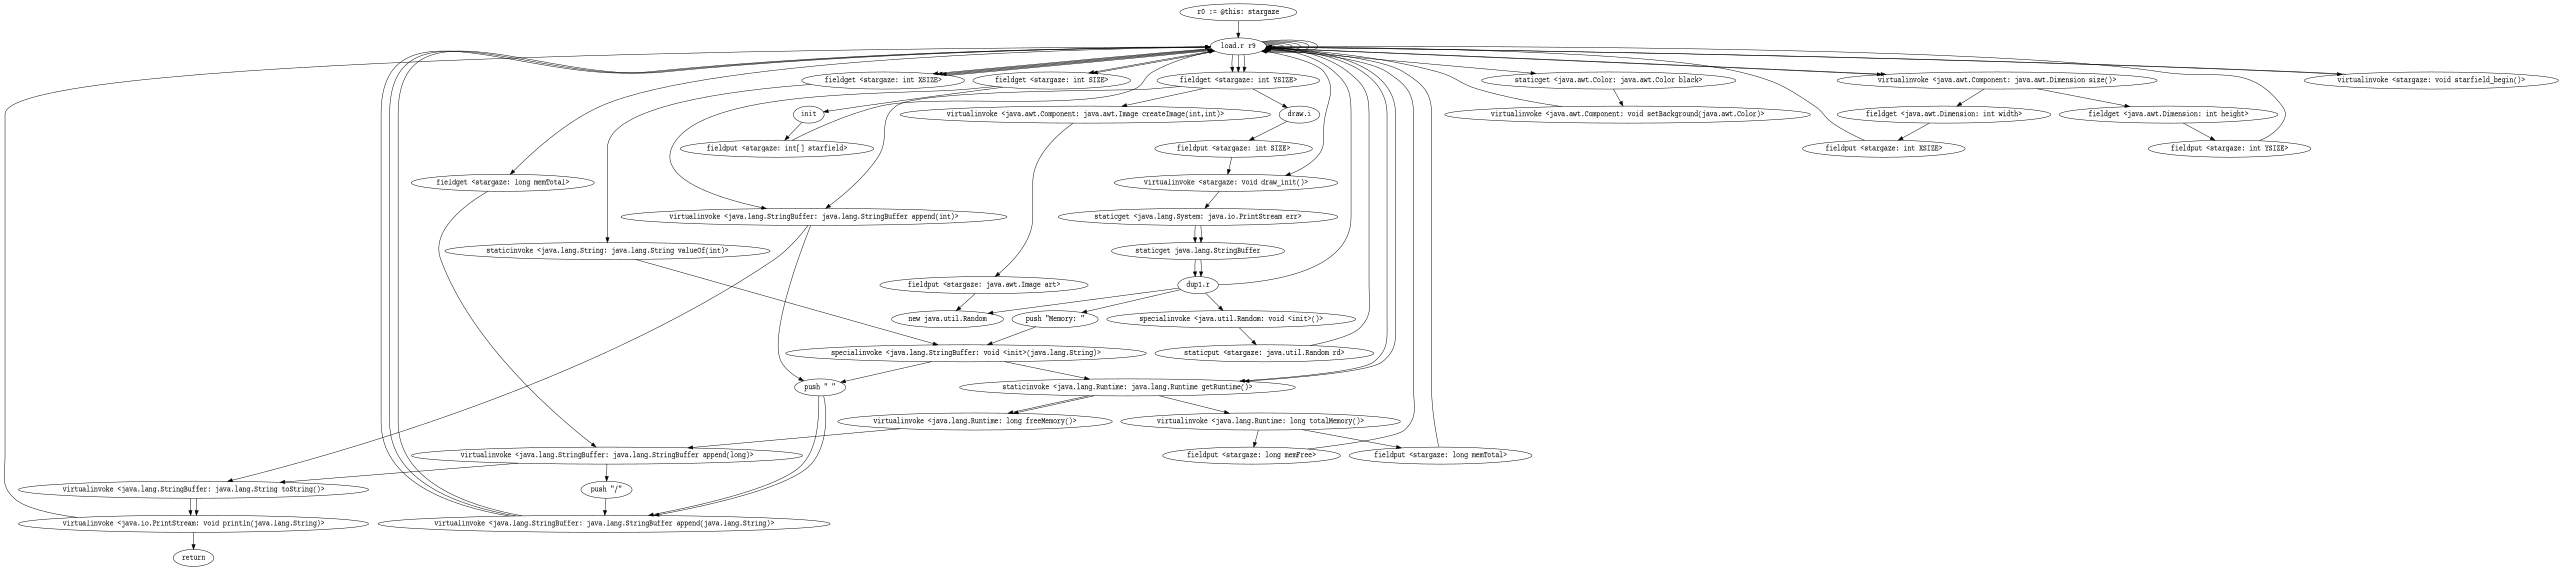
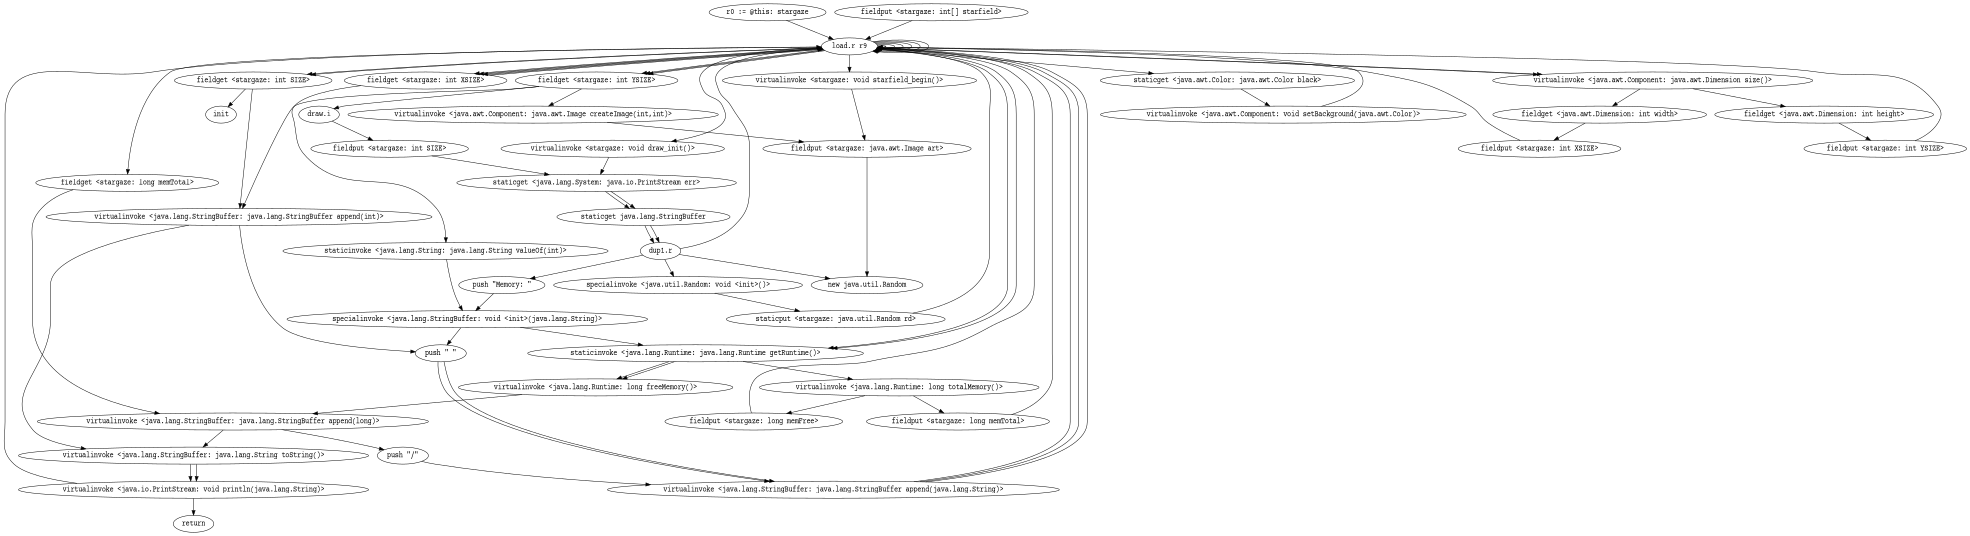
(1809, 57) -> (858, 112)
(795, 129) -> none
(1230, 163) -> (488, 165)
